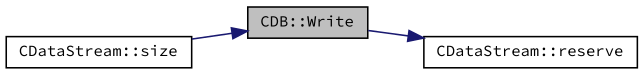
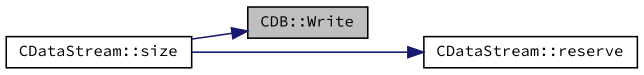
(388, 33) -> (300, 52)
